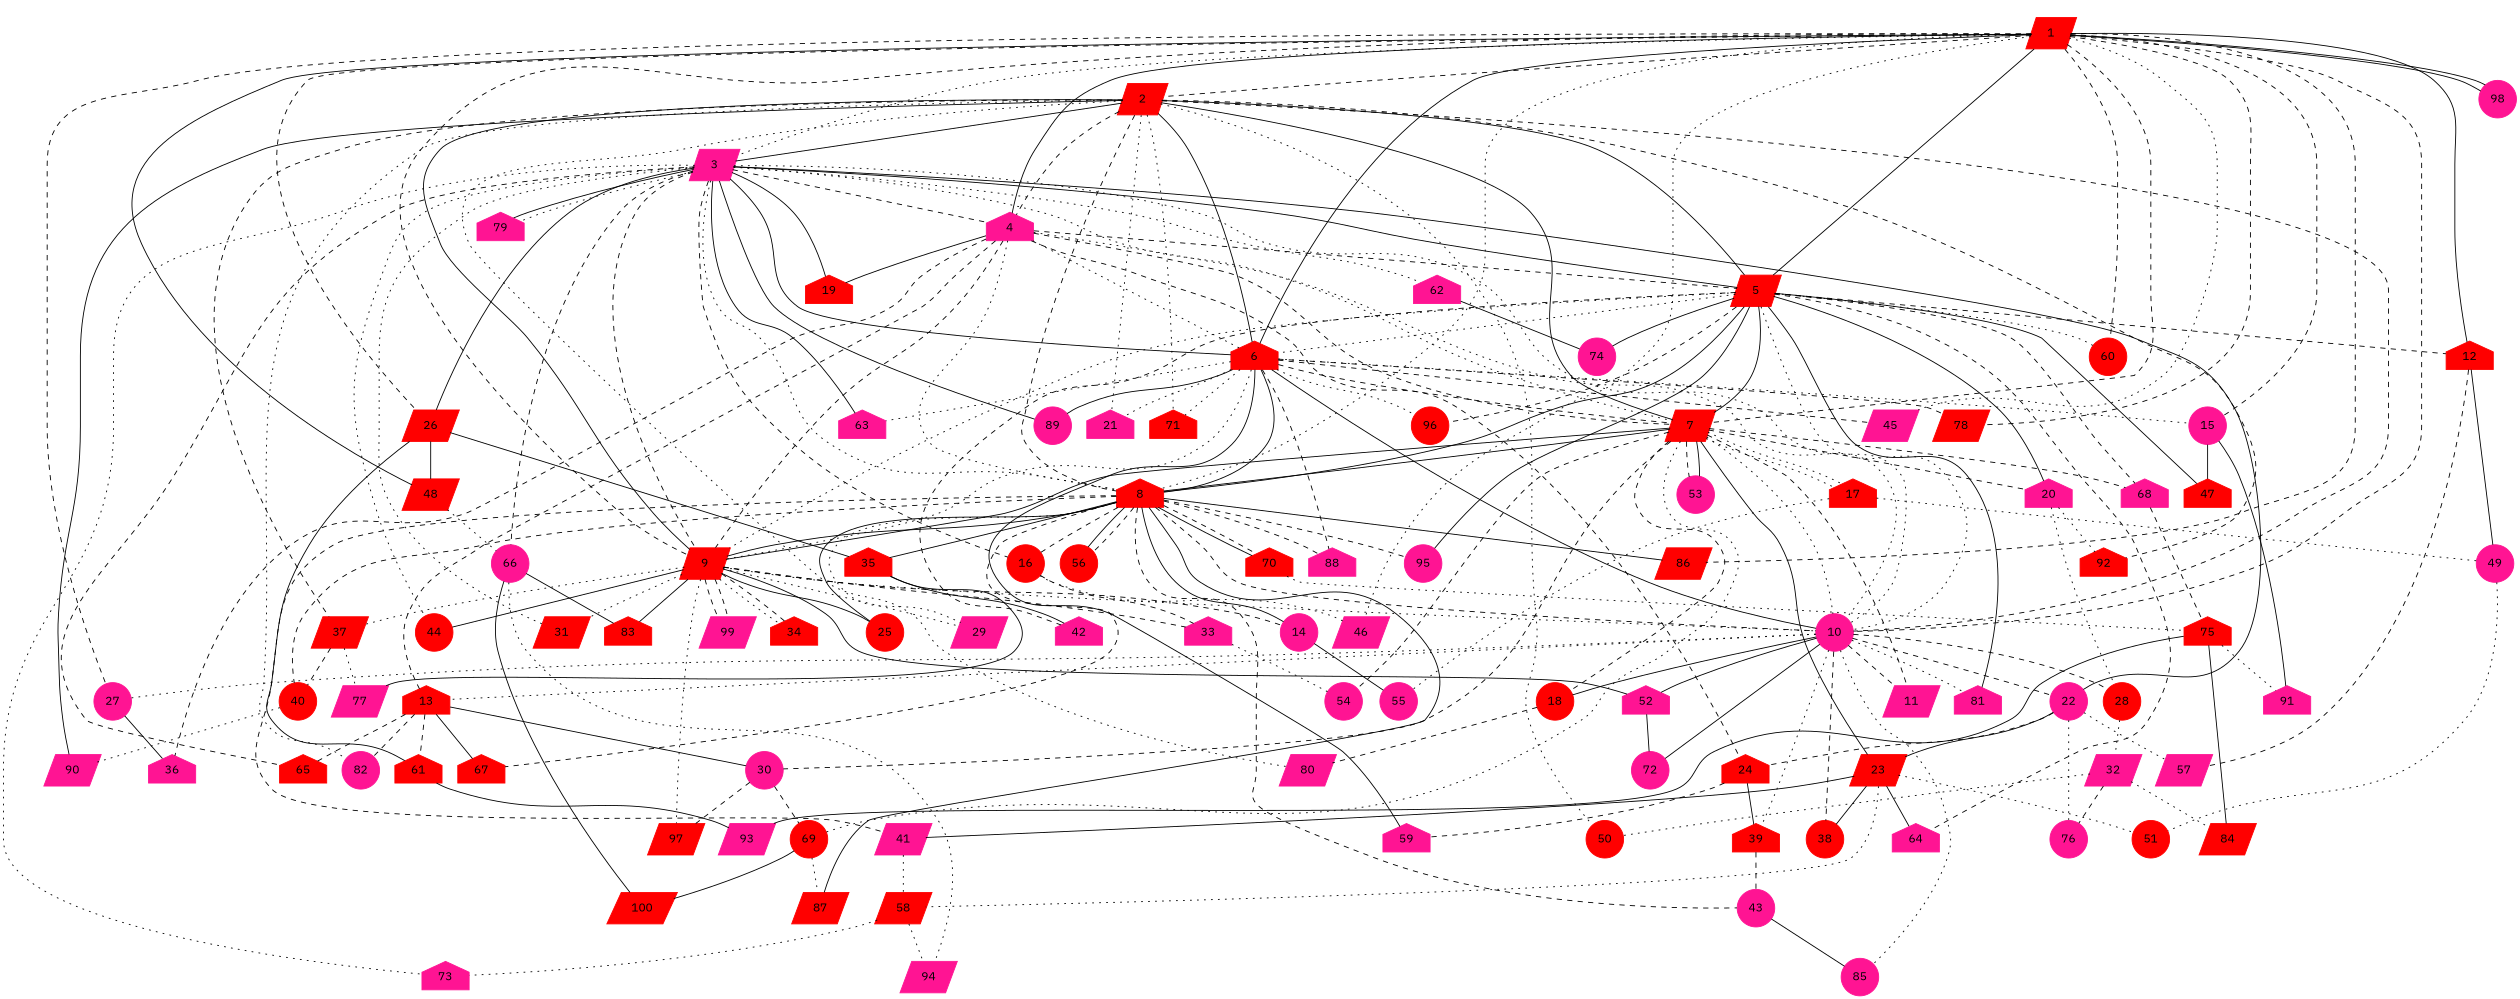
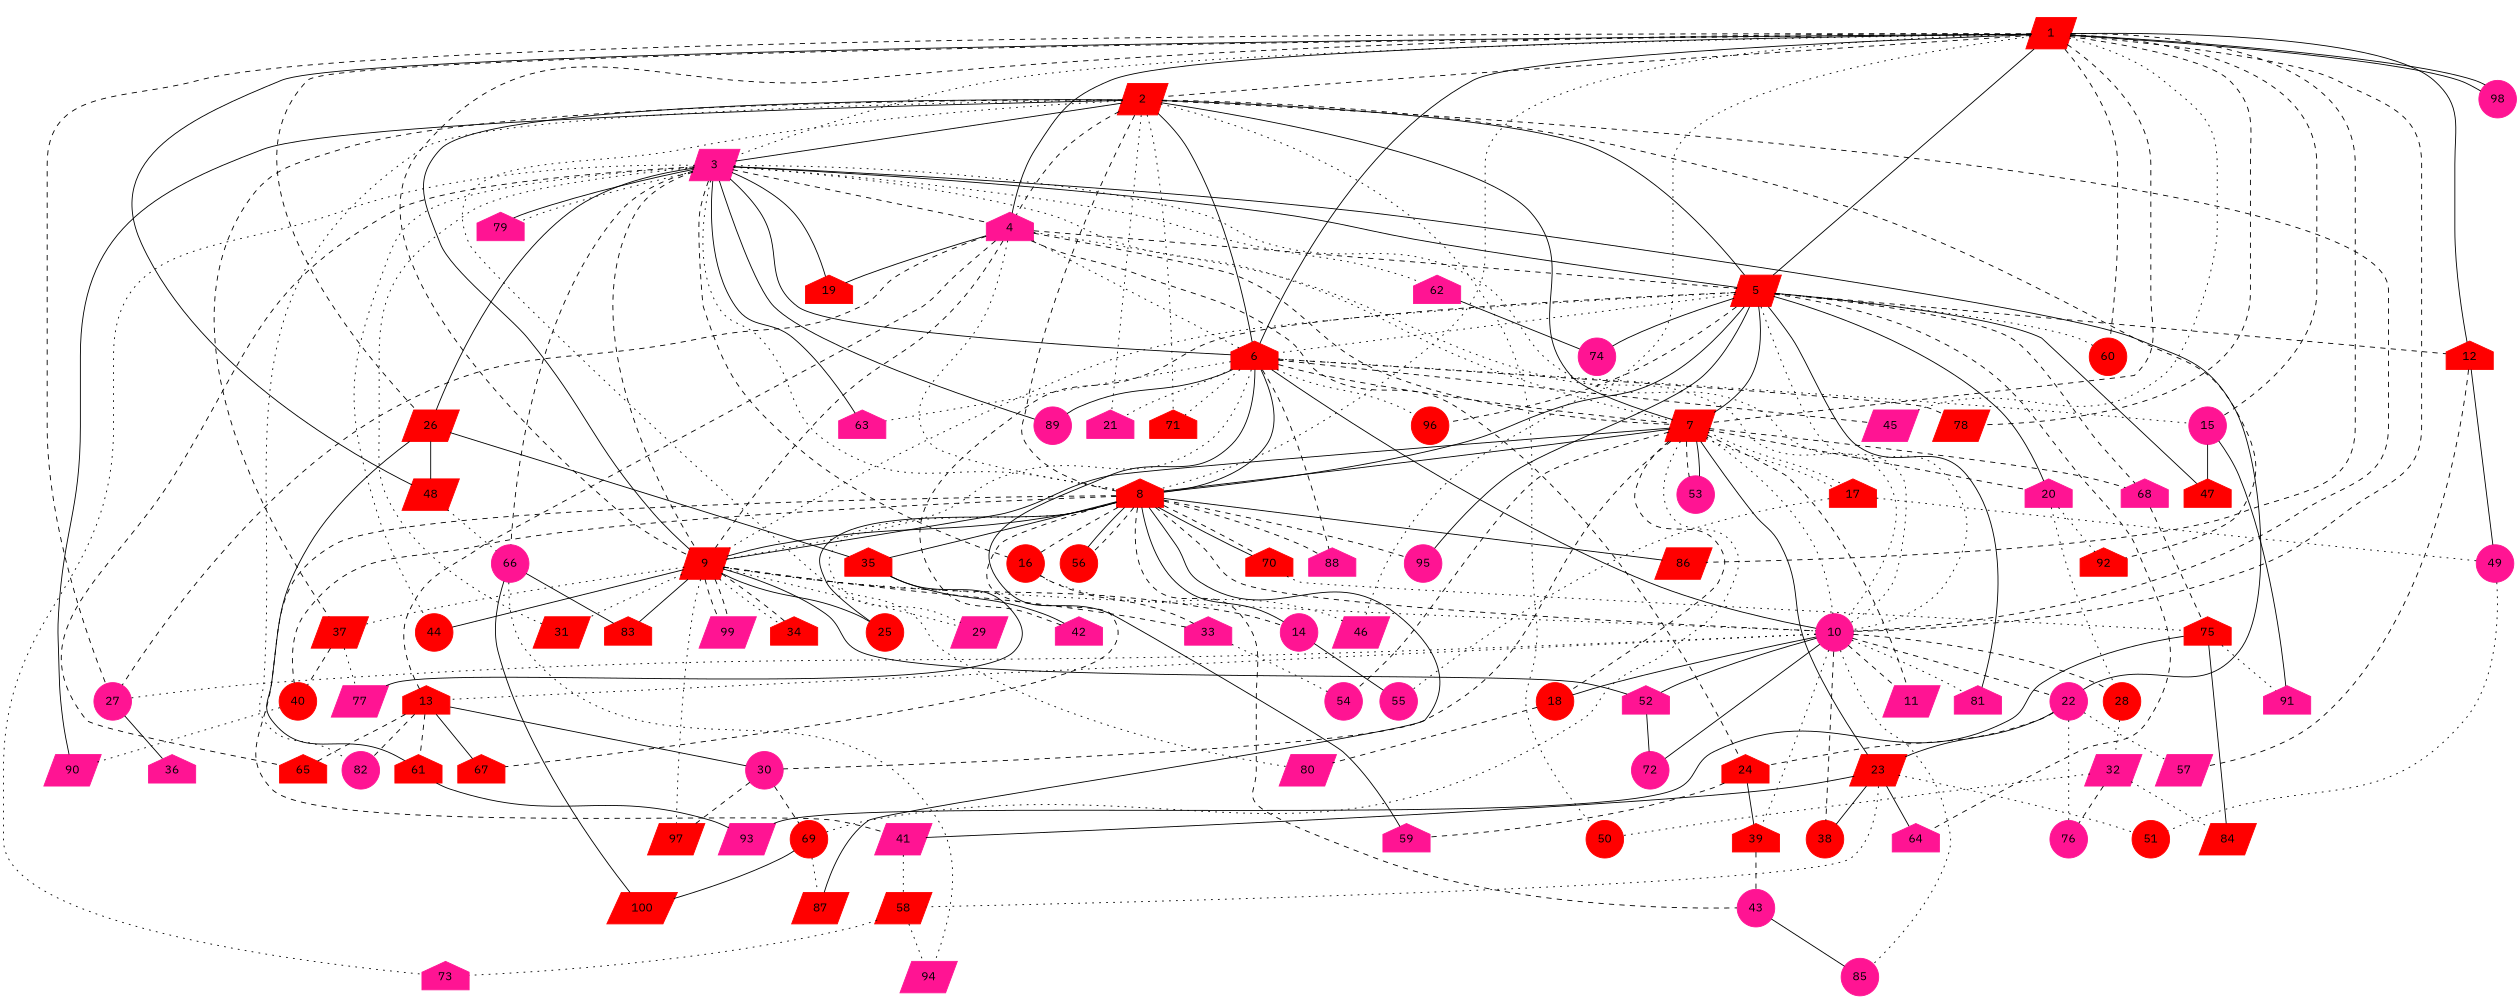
(540, 475) -> (503, 366)
